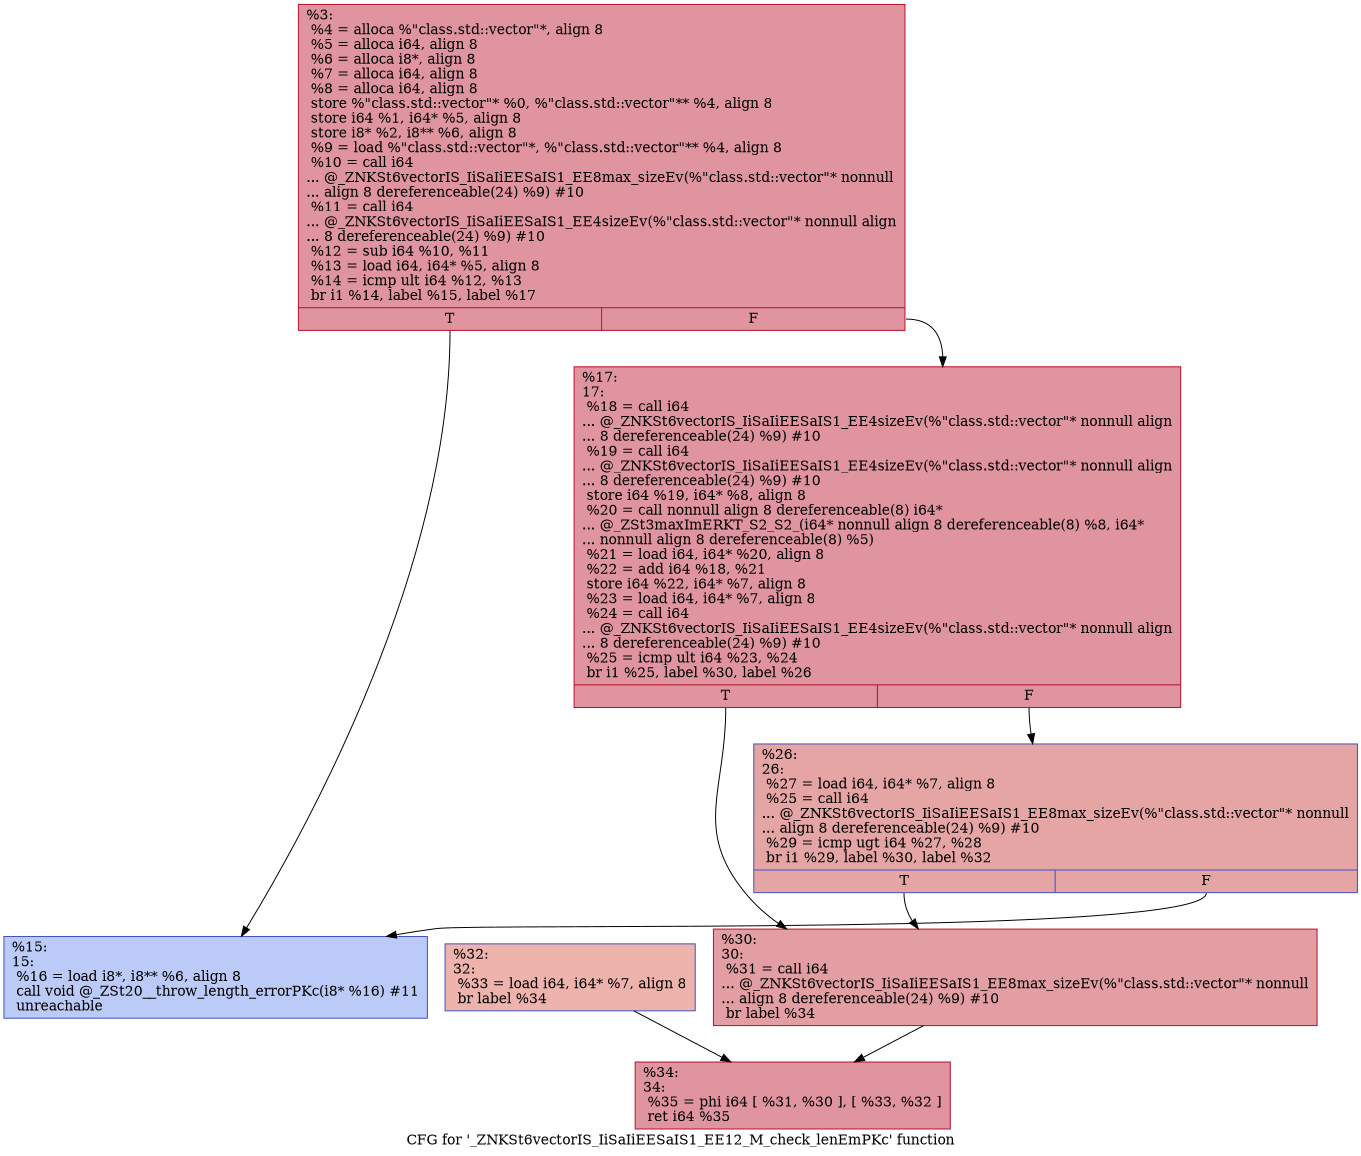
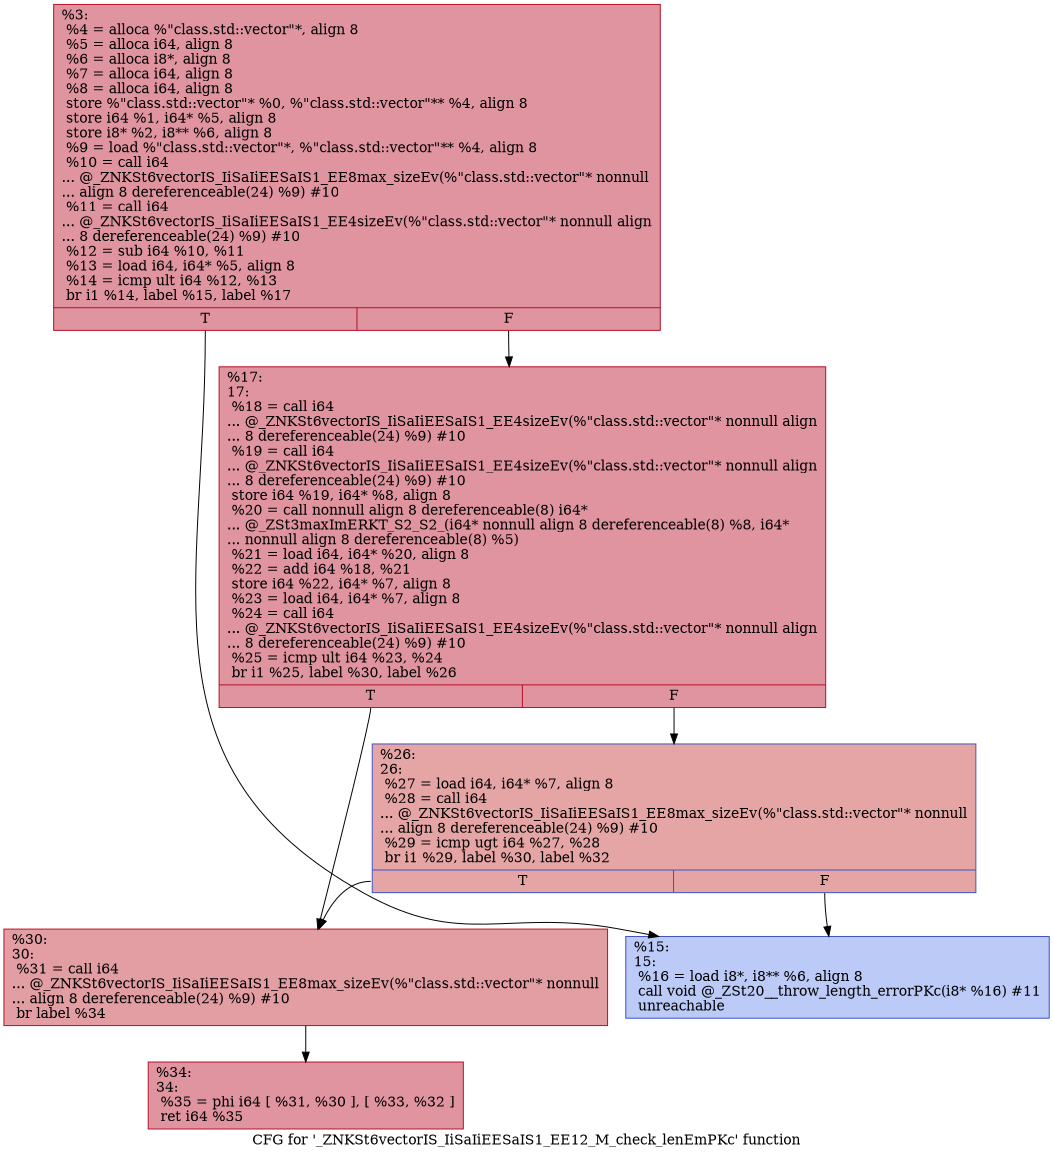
(815, 799) -> (434, 799)
(570, 977) -> none
